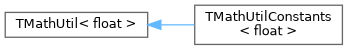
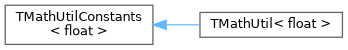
(178, 25) -> (183, 25)
